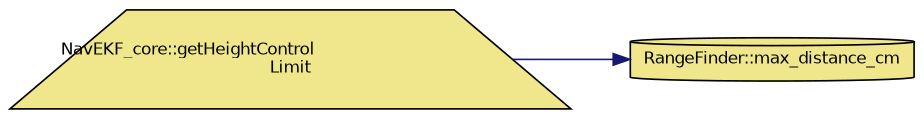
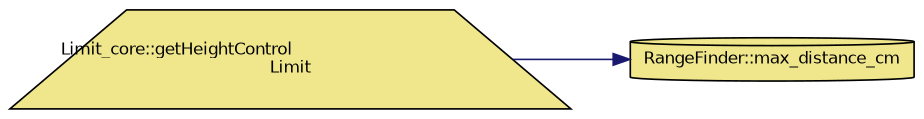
(290, 59) -> (290, 59)
